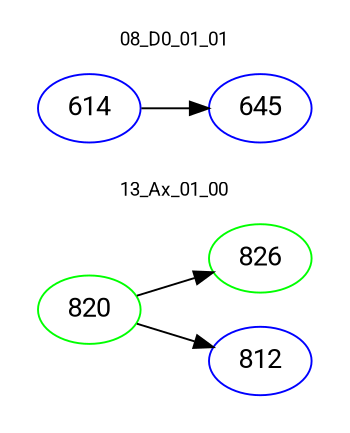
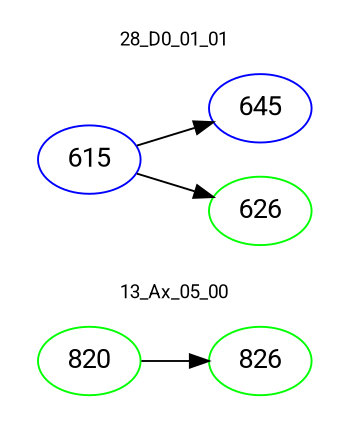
(175, 41) -> (175, 41)
(89, 108) -> (89, 160)
(175, 191) -> (175, 294)
none -> (260, 211)
(260, 361) -> none
